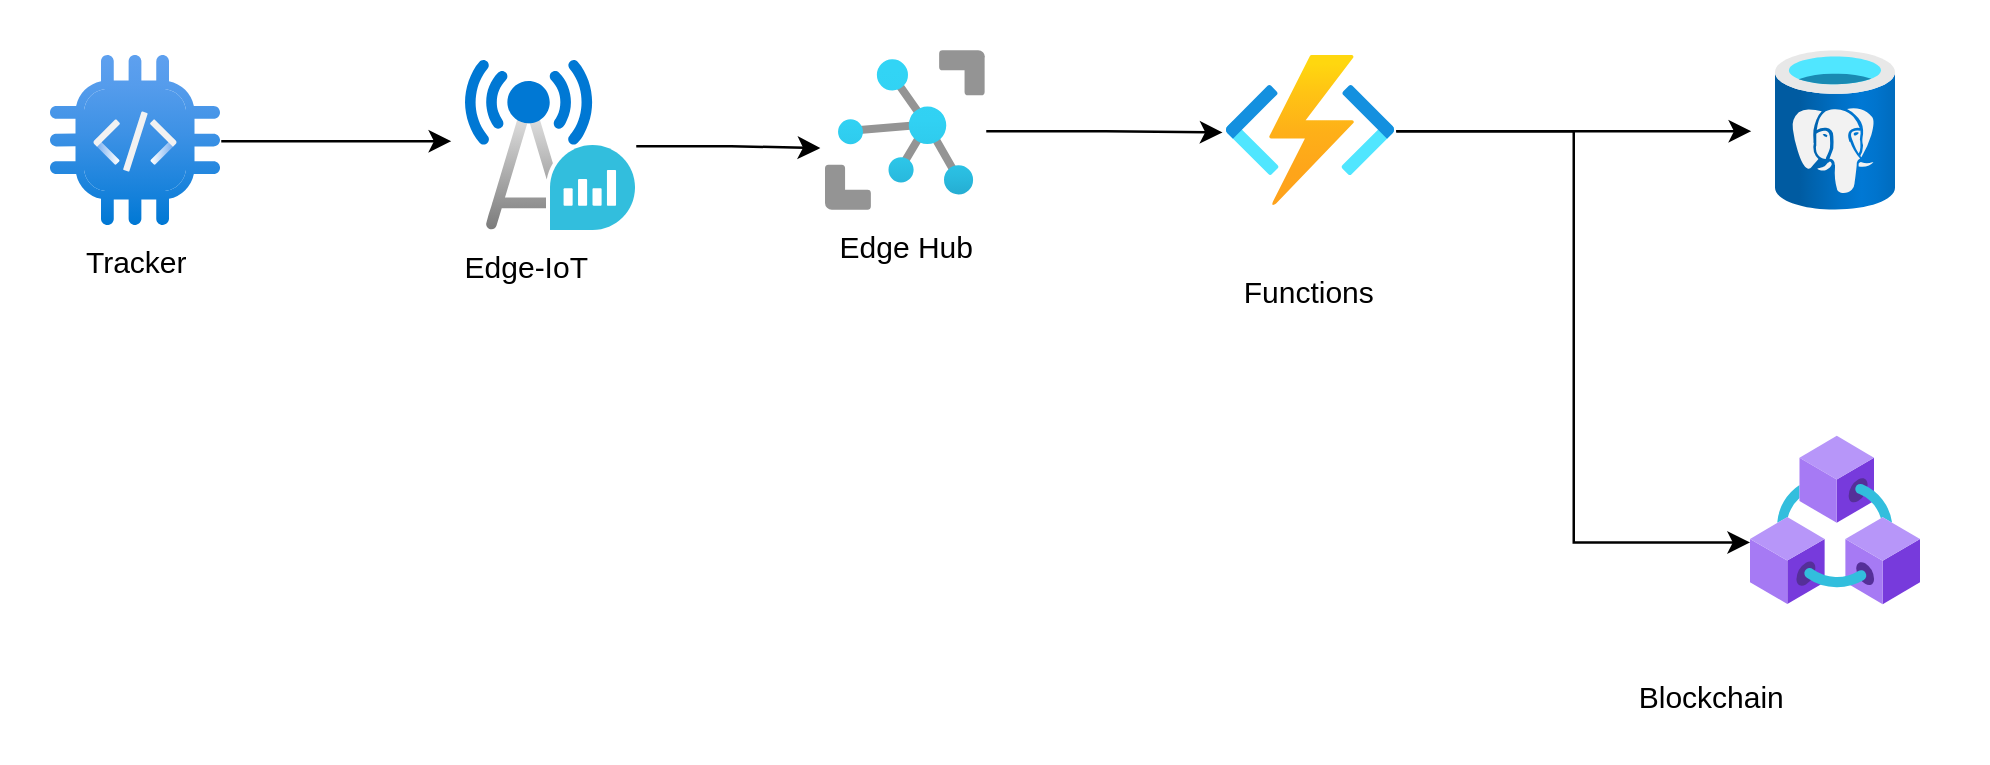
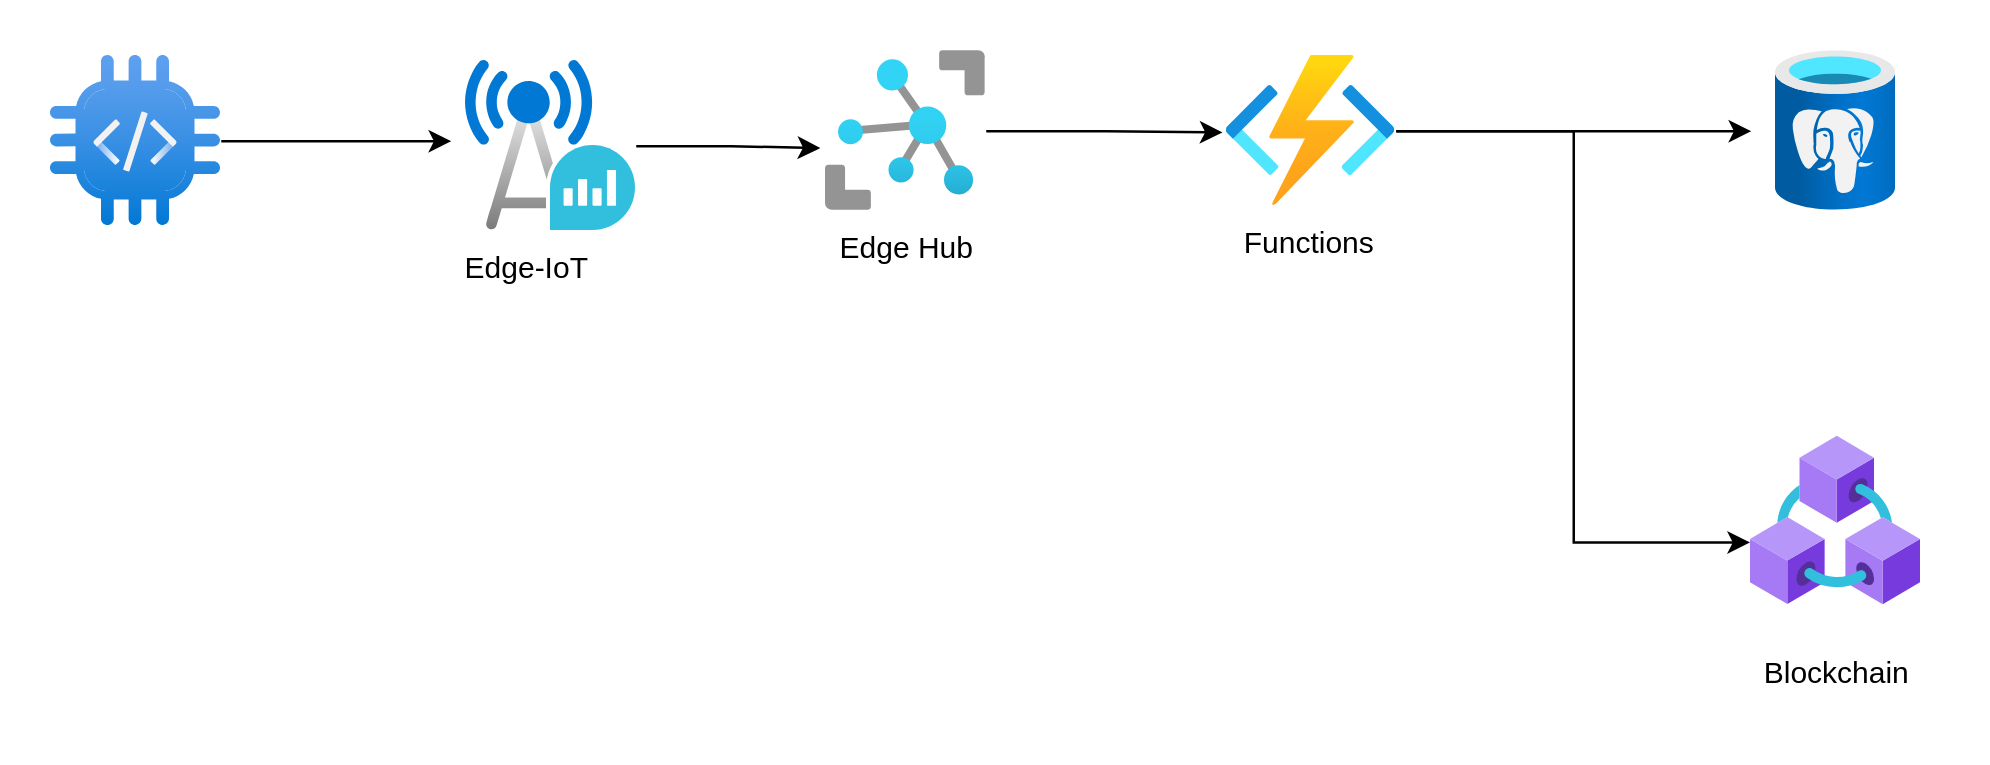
(136, 264) -> none
(1309, 294) -> (1309, 244)
(1711, 699) -> (1836, 674)
